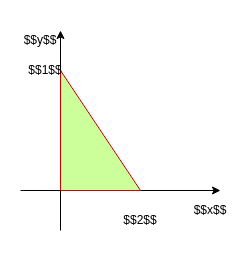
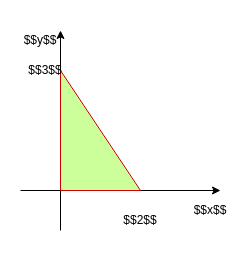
(46, 71) -> (46, 71)
